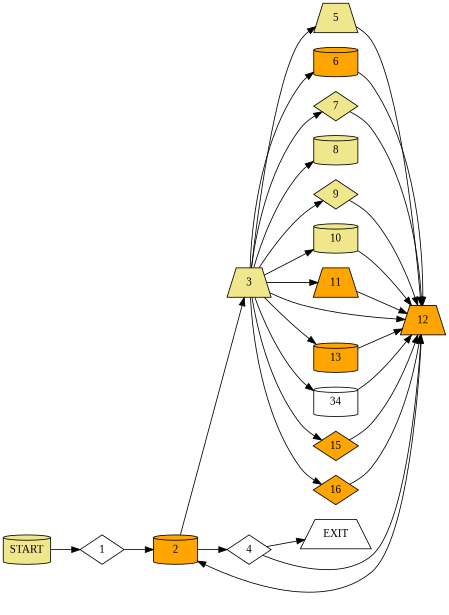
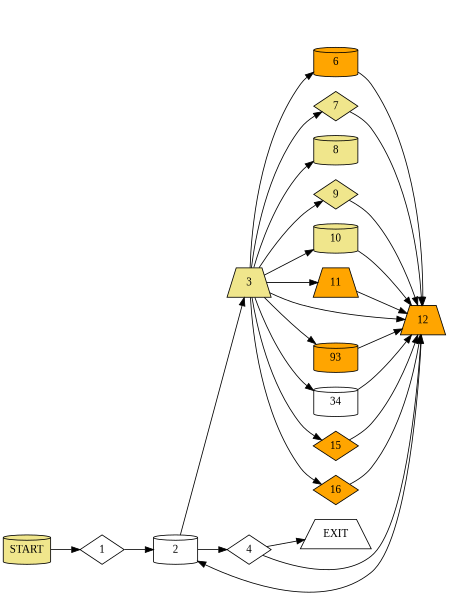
(336, 18) -> none
(336, 358) -> (336, 358)
(176, 550) -> (176, 550)
